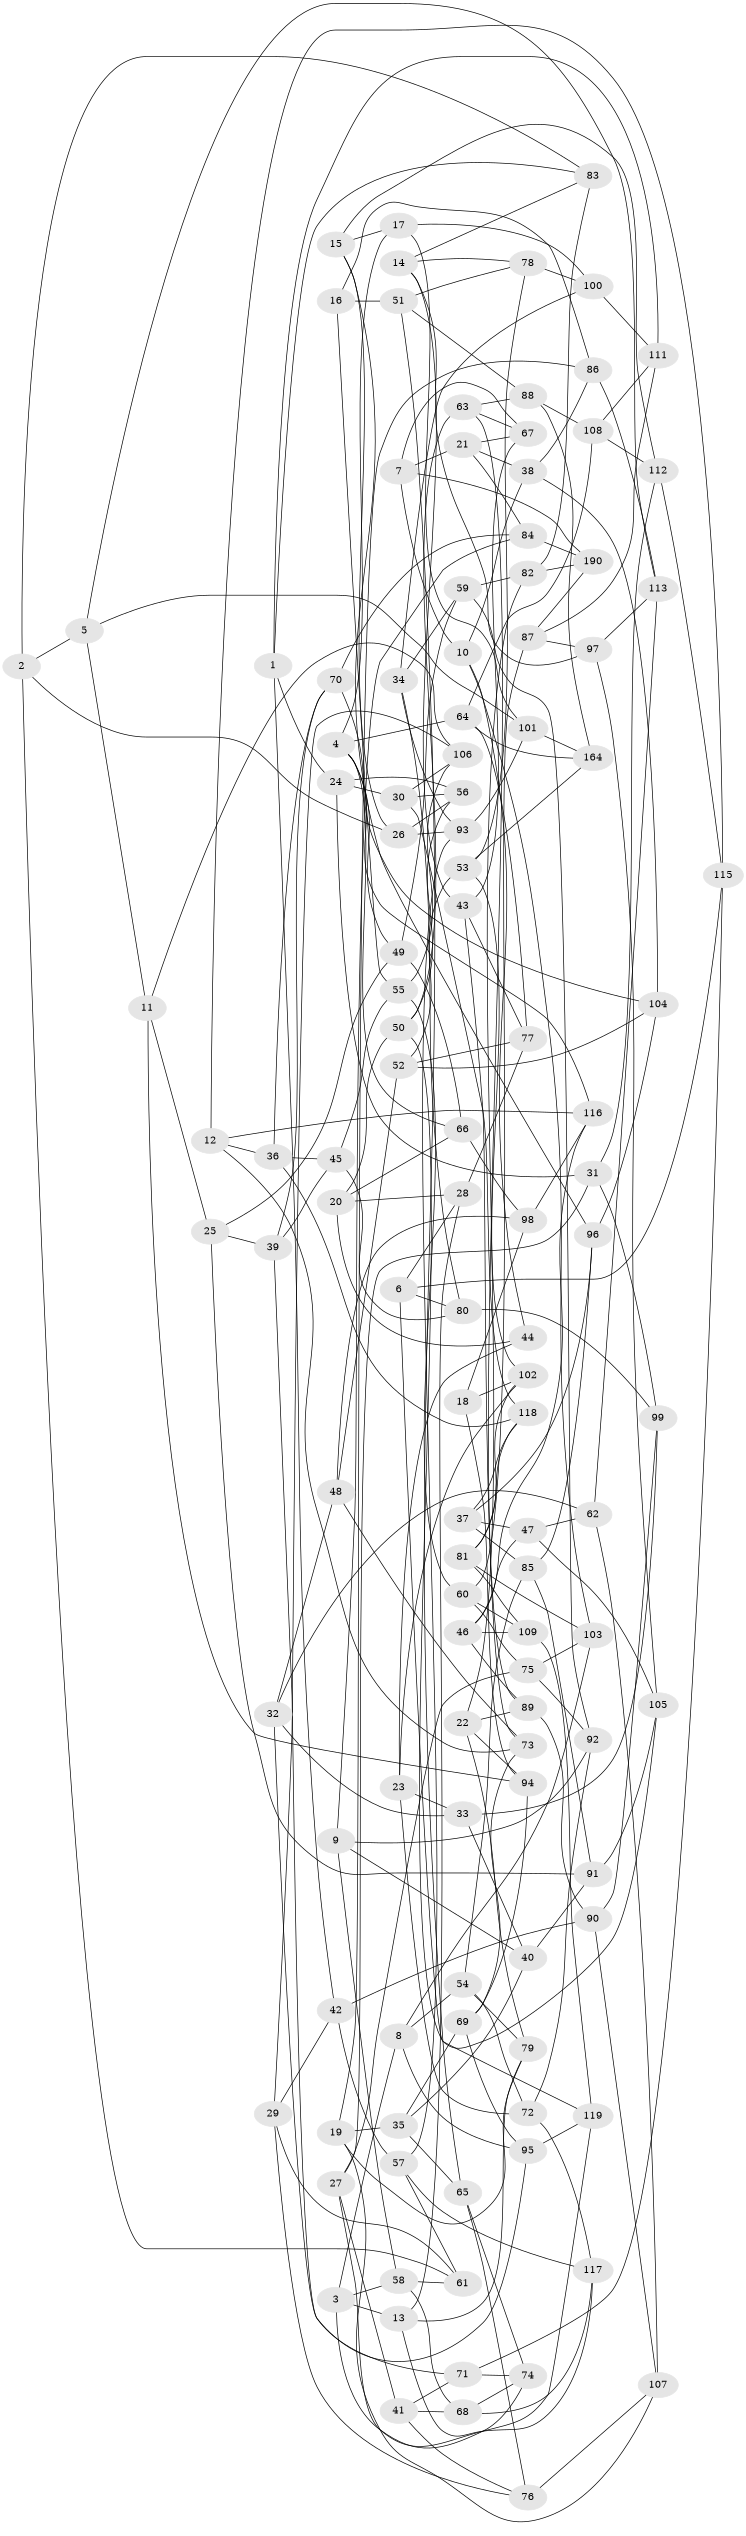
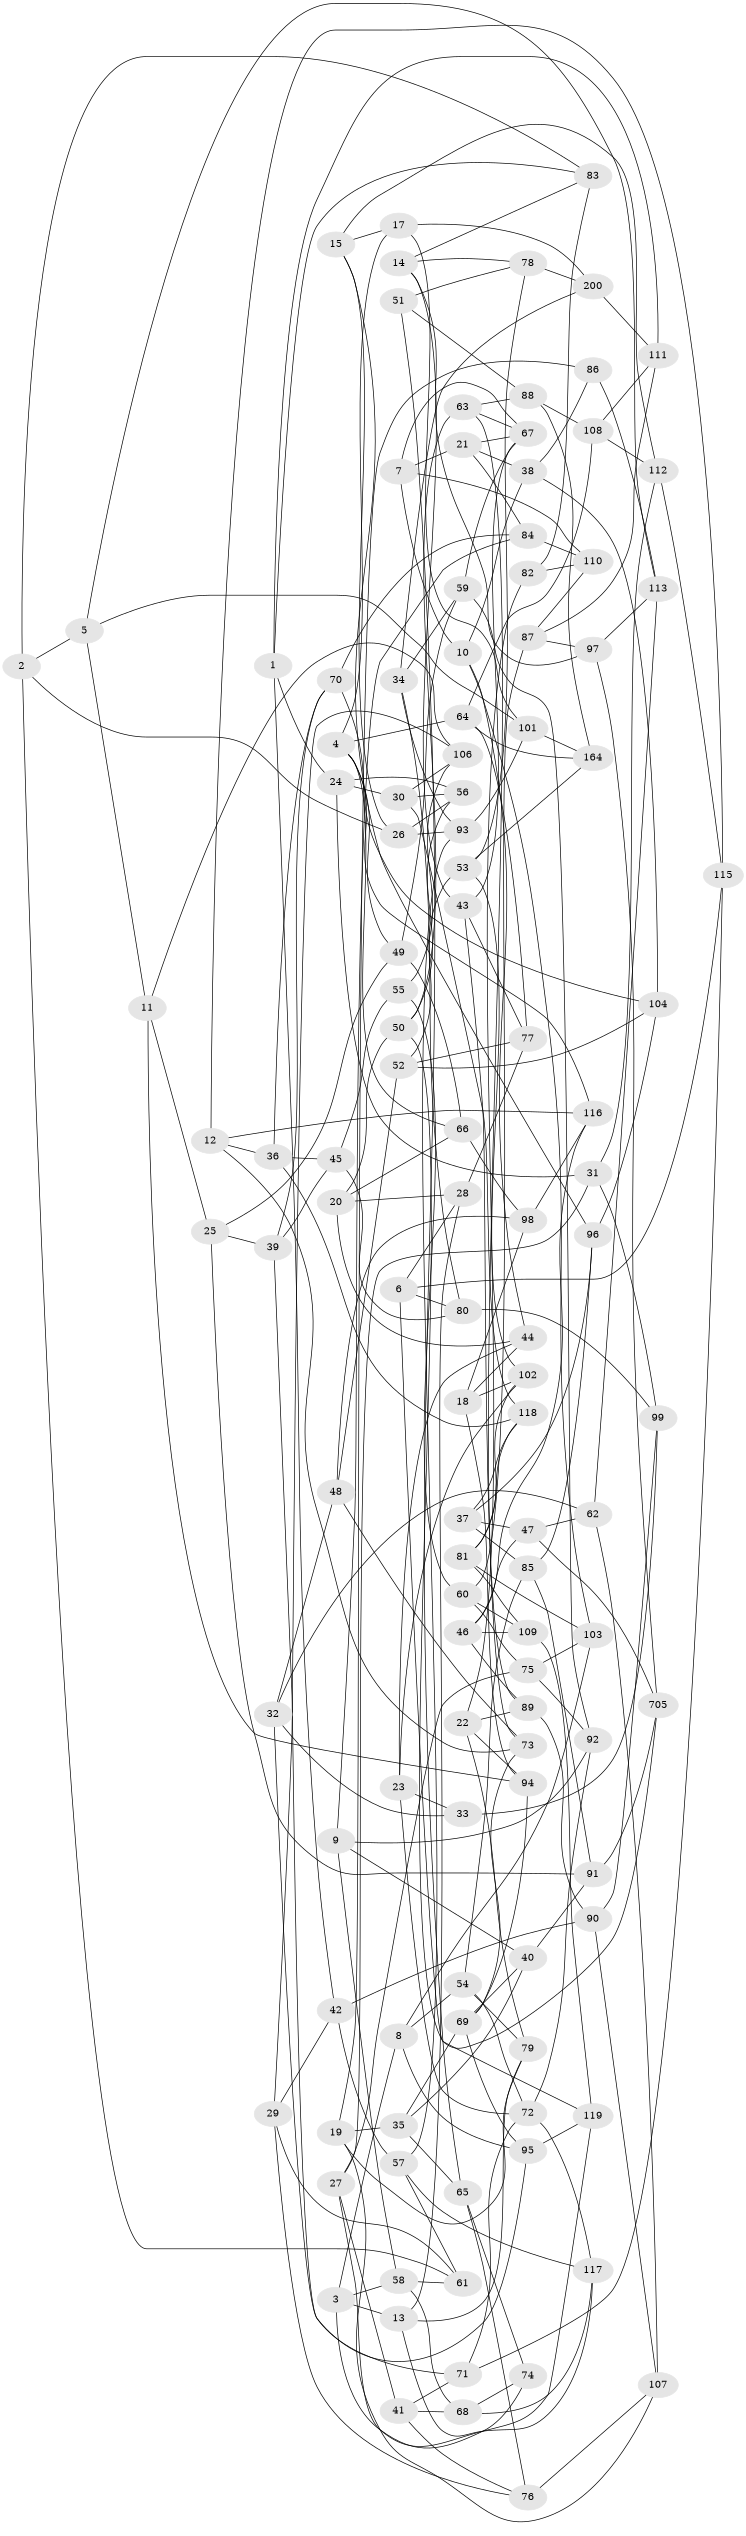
(593, 286) -> (593, 286)
(336, 301) -> none
(593, 562) -> (593, 562)
(496, 581) -> (483, 507)
none -> (495, 1370)
(658, 1705) -> (658, 1705)
(502, 1901) -> (496, 1991)
(496, 2375) -> (490, 2248)
